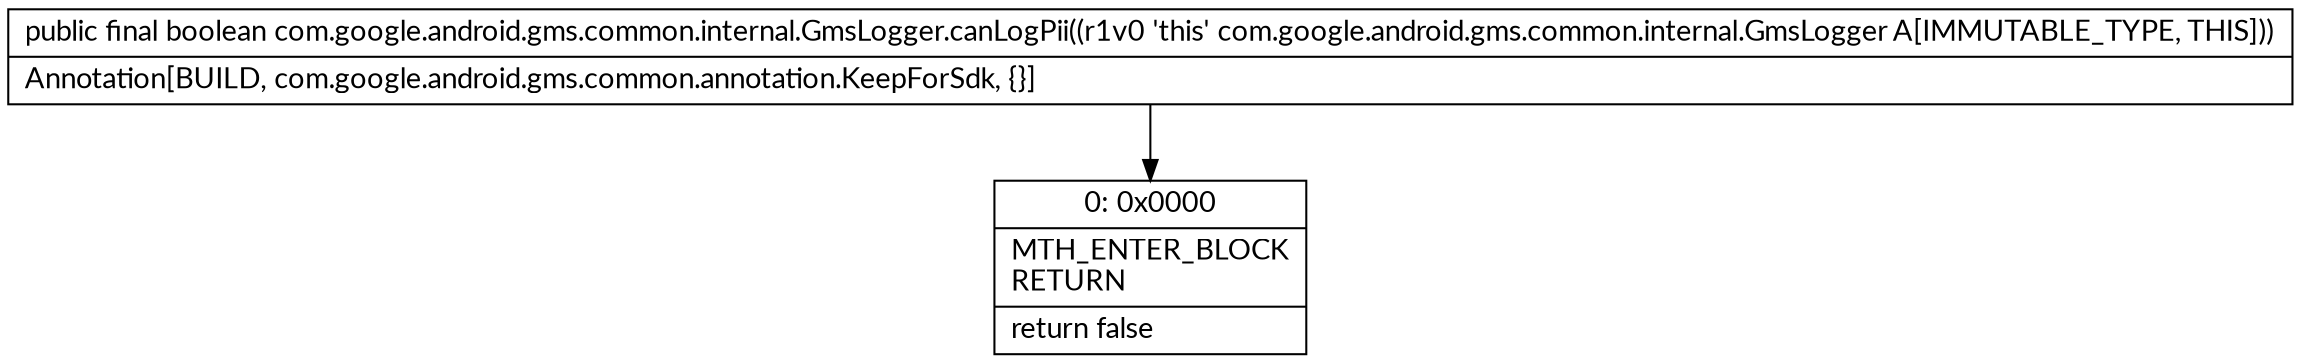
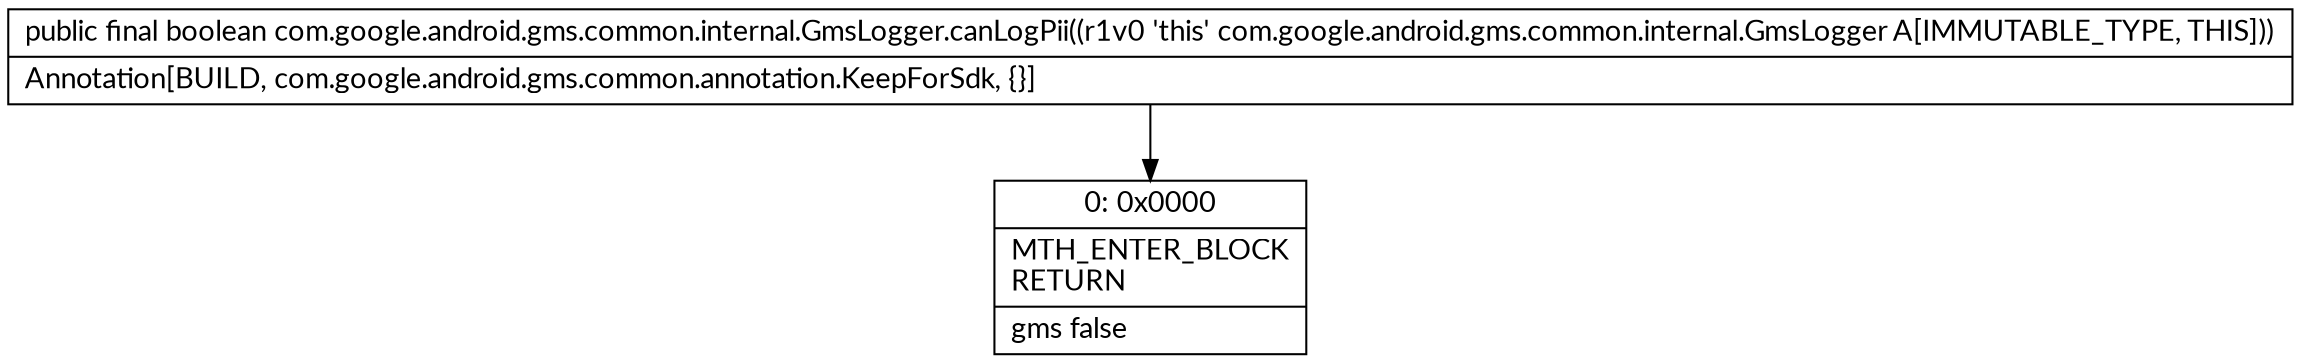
(1083, 329) -> (1070, 329)
